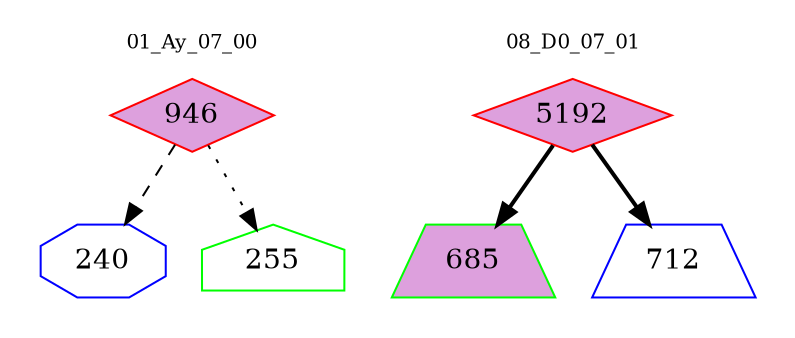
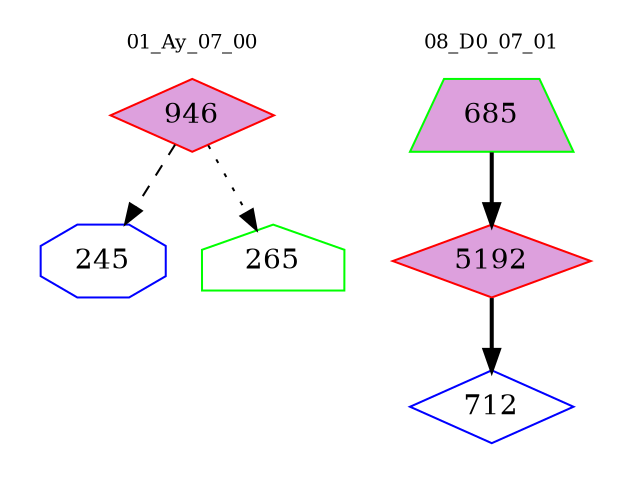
(531, 177) -> (492, 178)
(103, 261) -> (103, 261)
(273, 261) -> (273, 261)
(674, 261) -> (492, 407)
